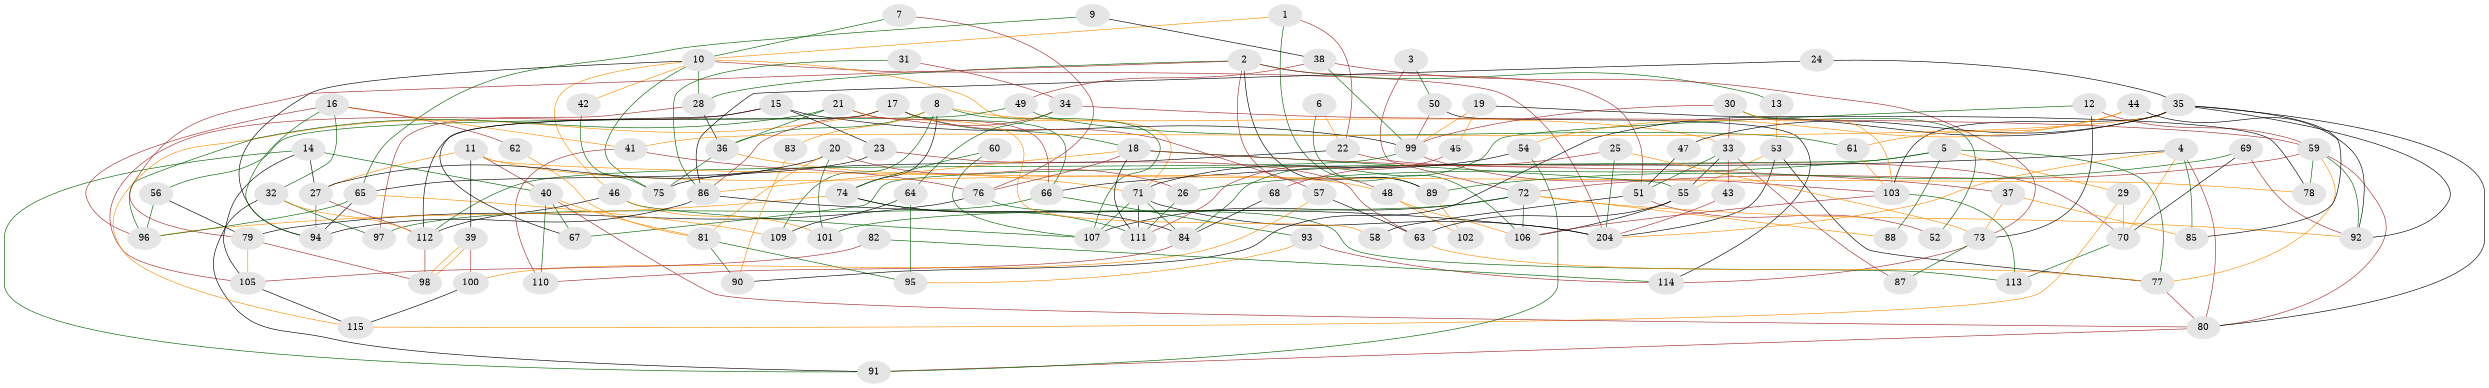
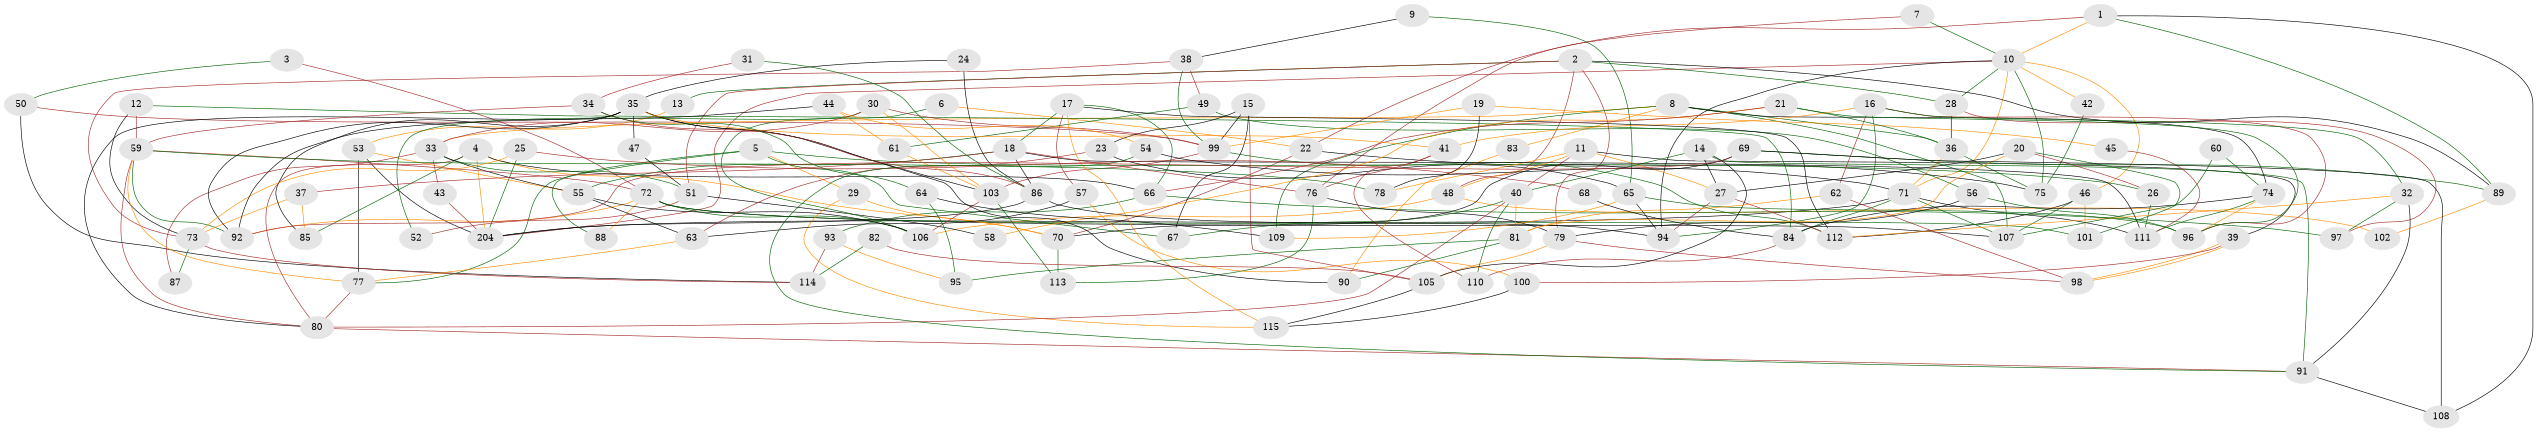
(919, 172) -> (1023, 172)
(425, 261) -> (1956, 240)
none -> (2441, 417)
